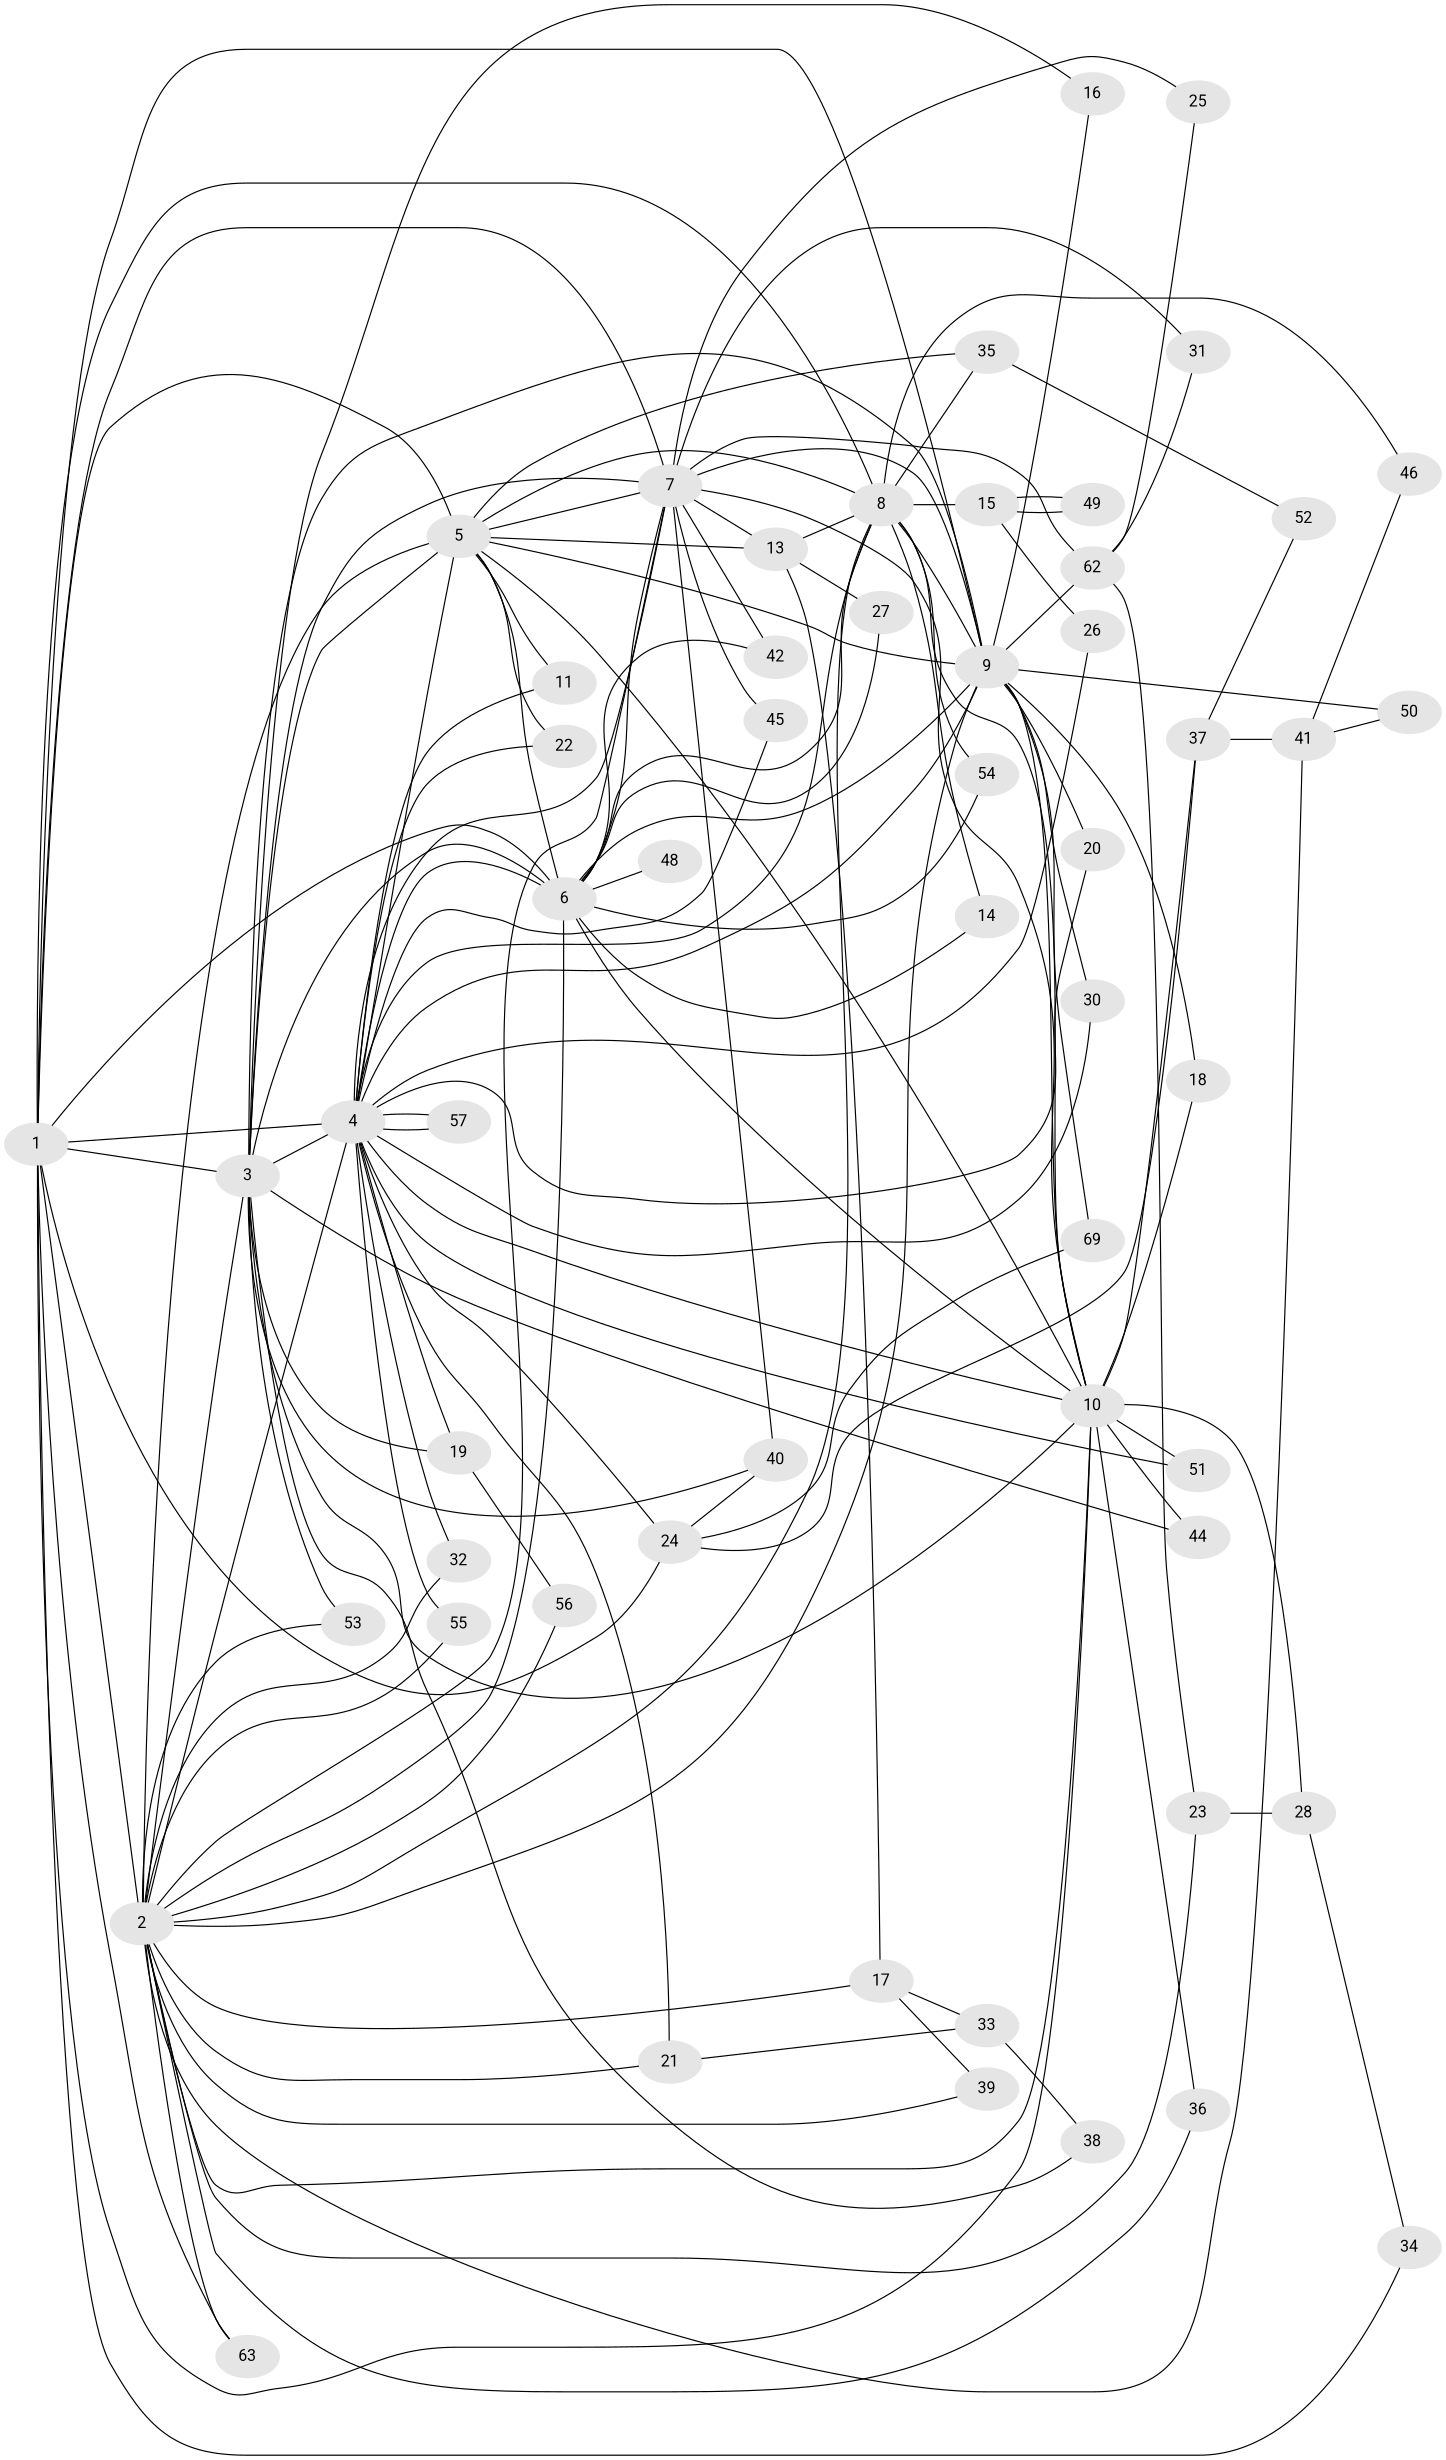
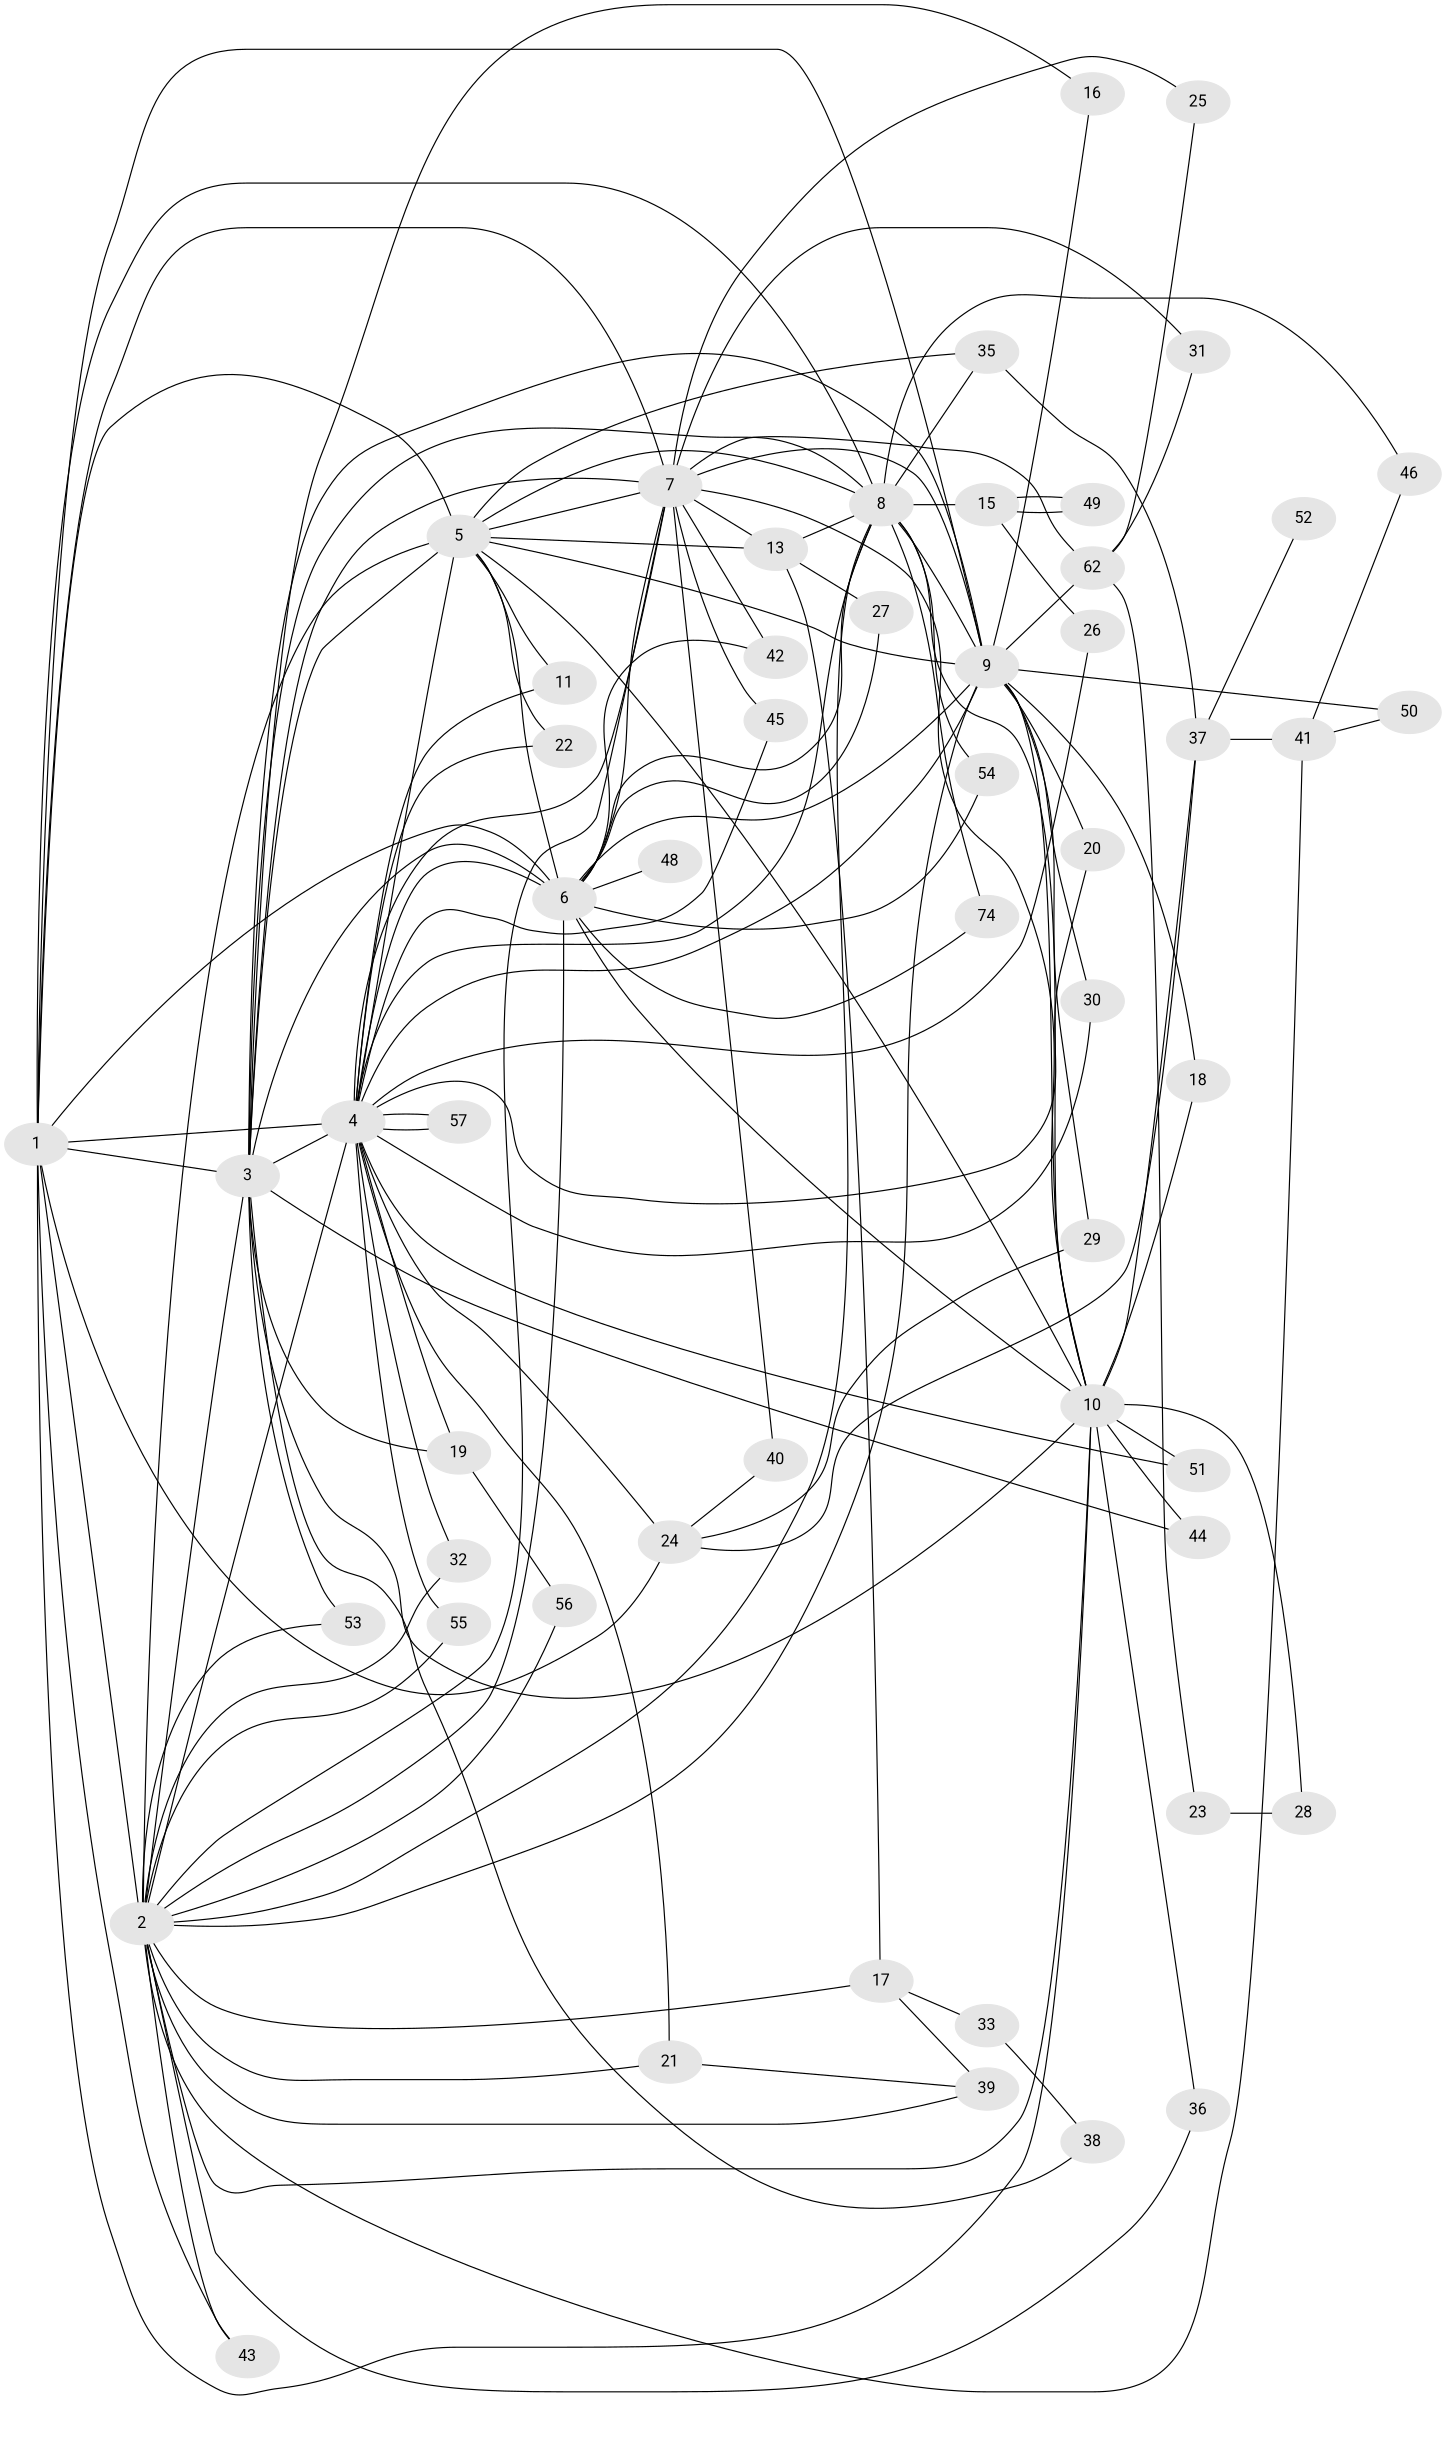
(1139, 432) -> (1148, 517)
(987, 917) -> (987, 917)
(1093, 1241) -> (1093, 1241)
(698, 1305) -> none
(382, 1489) -> (320, 556)
(828, 2044) -> (829, 2076)
(1410, 2247) -> none
(719, 2260) -> none
(248, 2357) -> (248, 2357)
